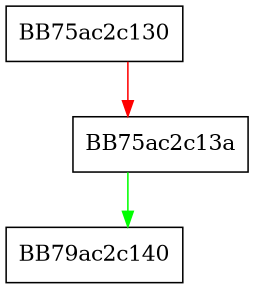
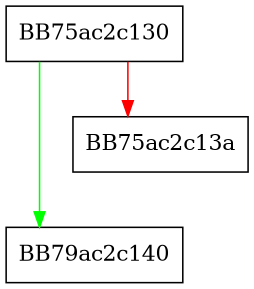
(128, 192) -> (40, 137)
